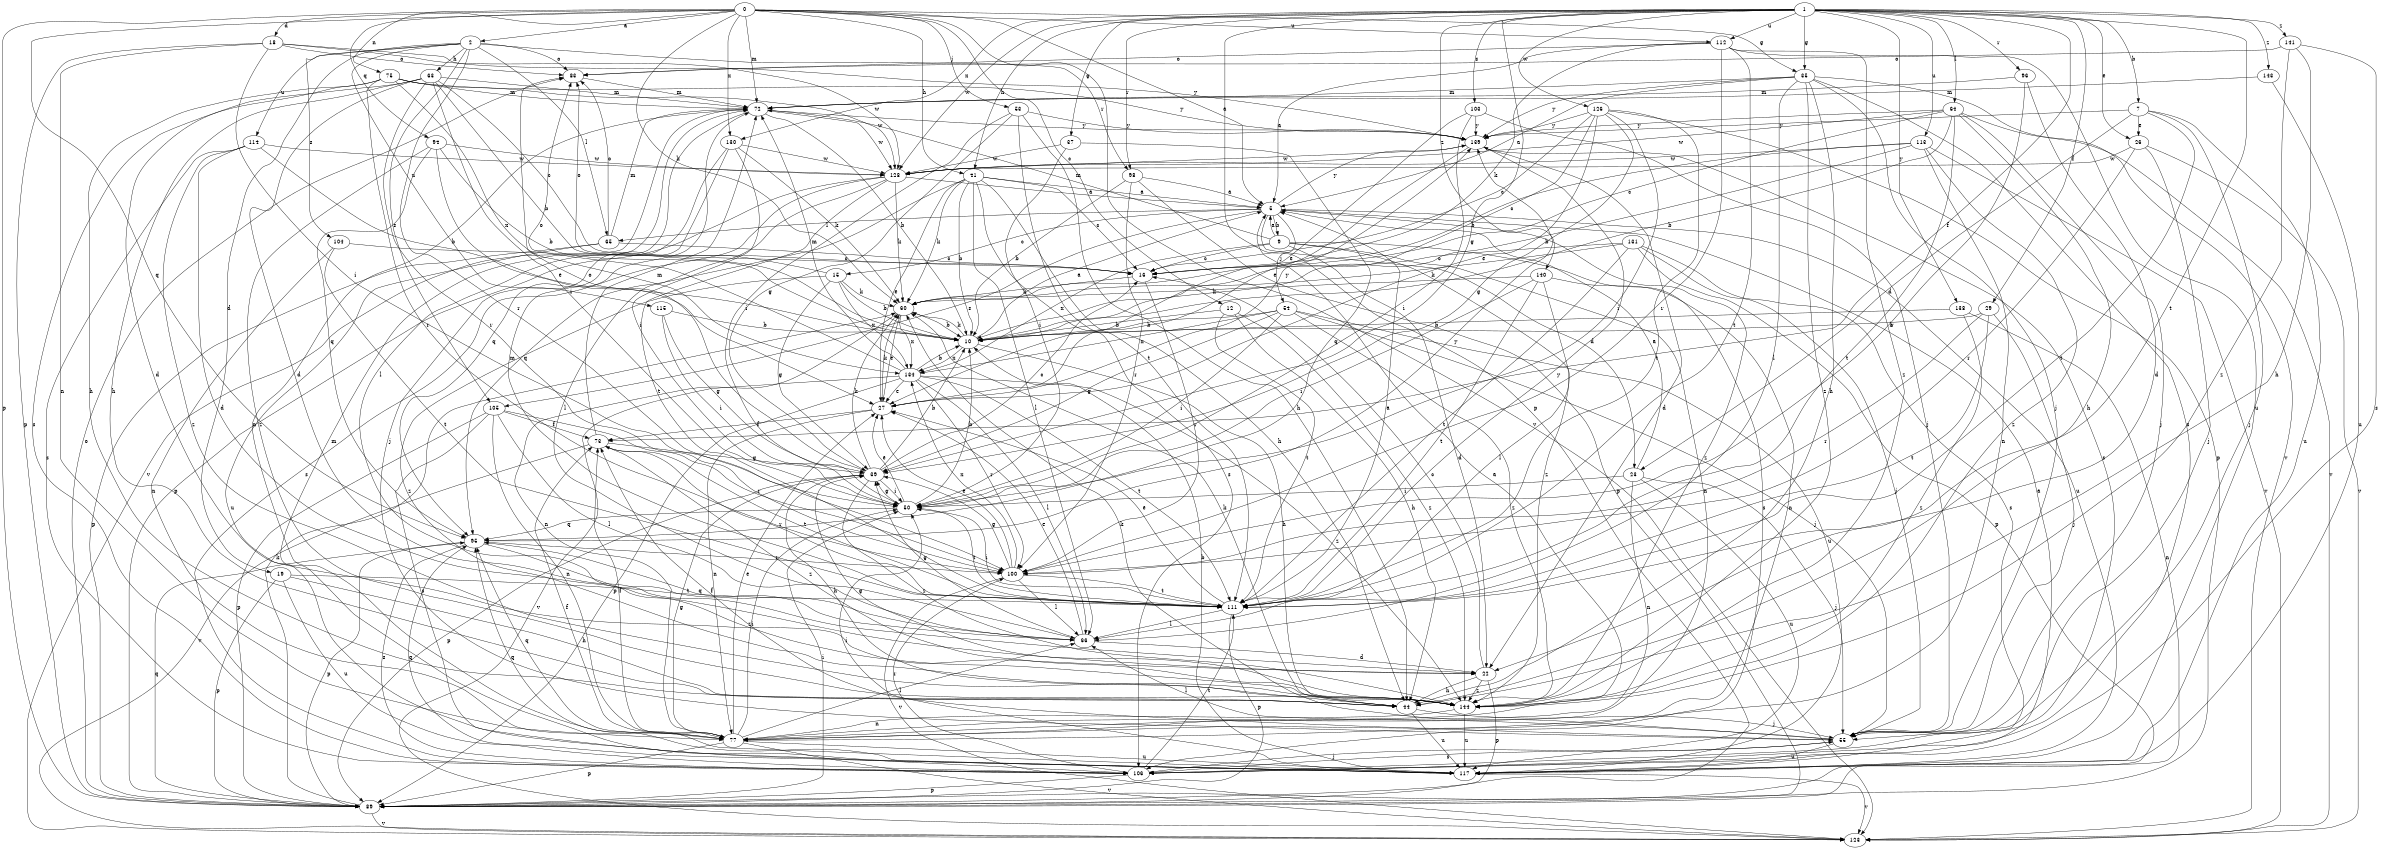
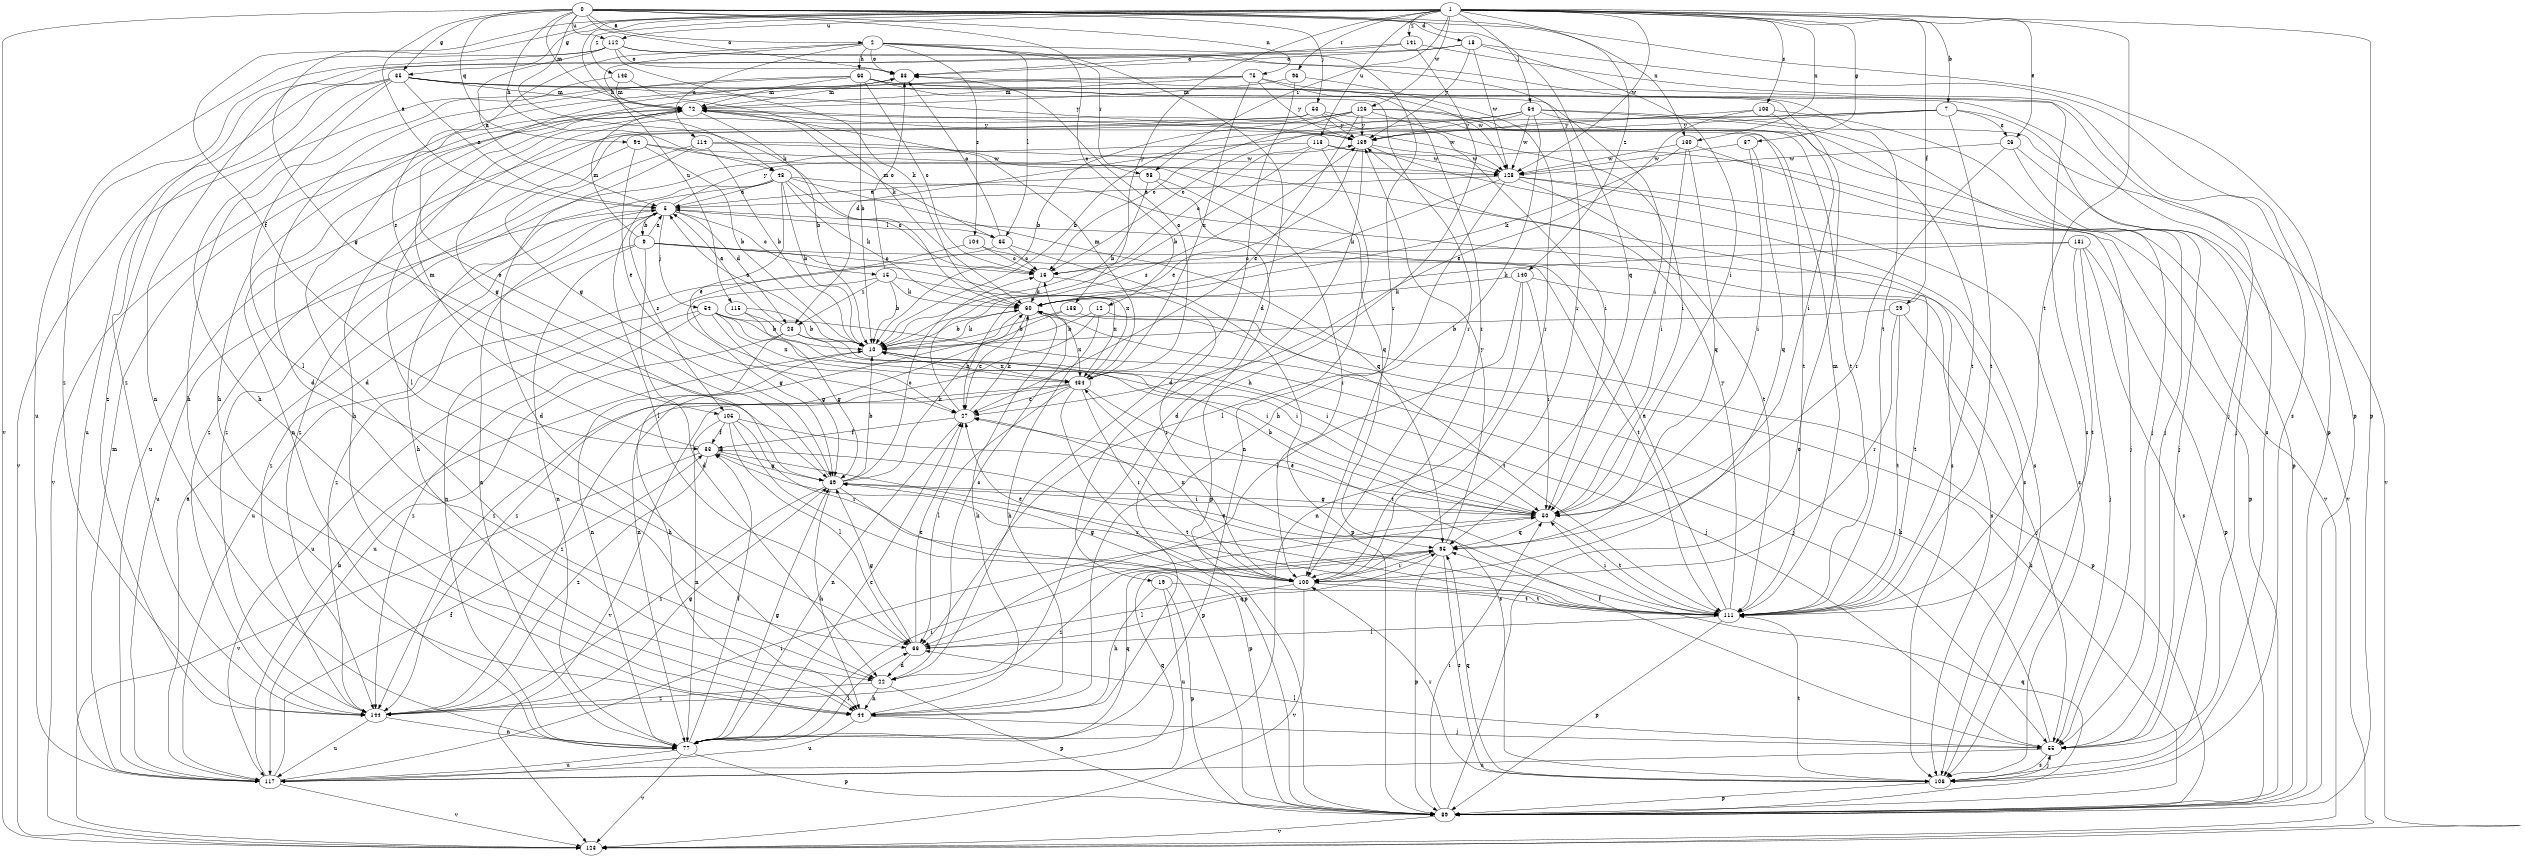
none -> (713, 47)
none -> (847, 149)
(974, 176) -> (781, 176)
(1287, 275) -> (1147, 275)
(910, 375) -> (1080, 383)
(598, 442) -> (708, 450)
(2168, 558) -> (2093, 566)
(656, 614) -> (840, 301)
